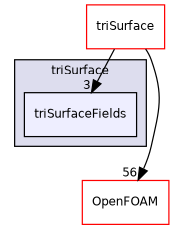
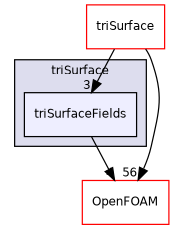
none -> (101, 154)
